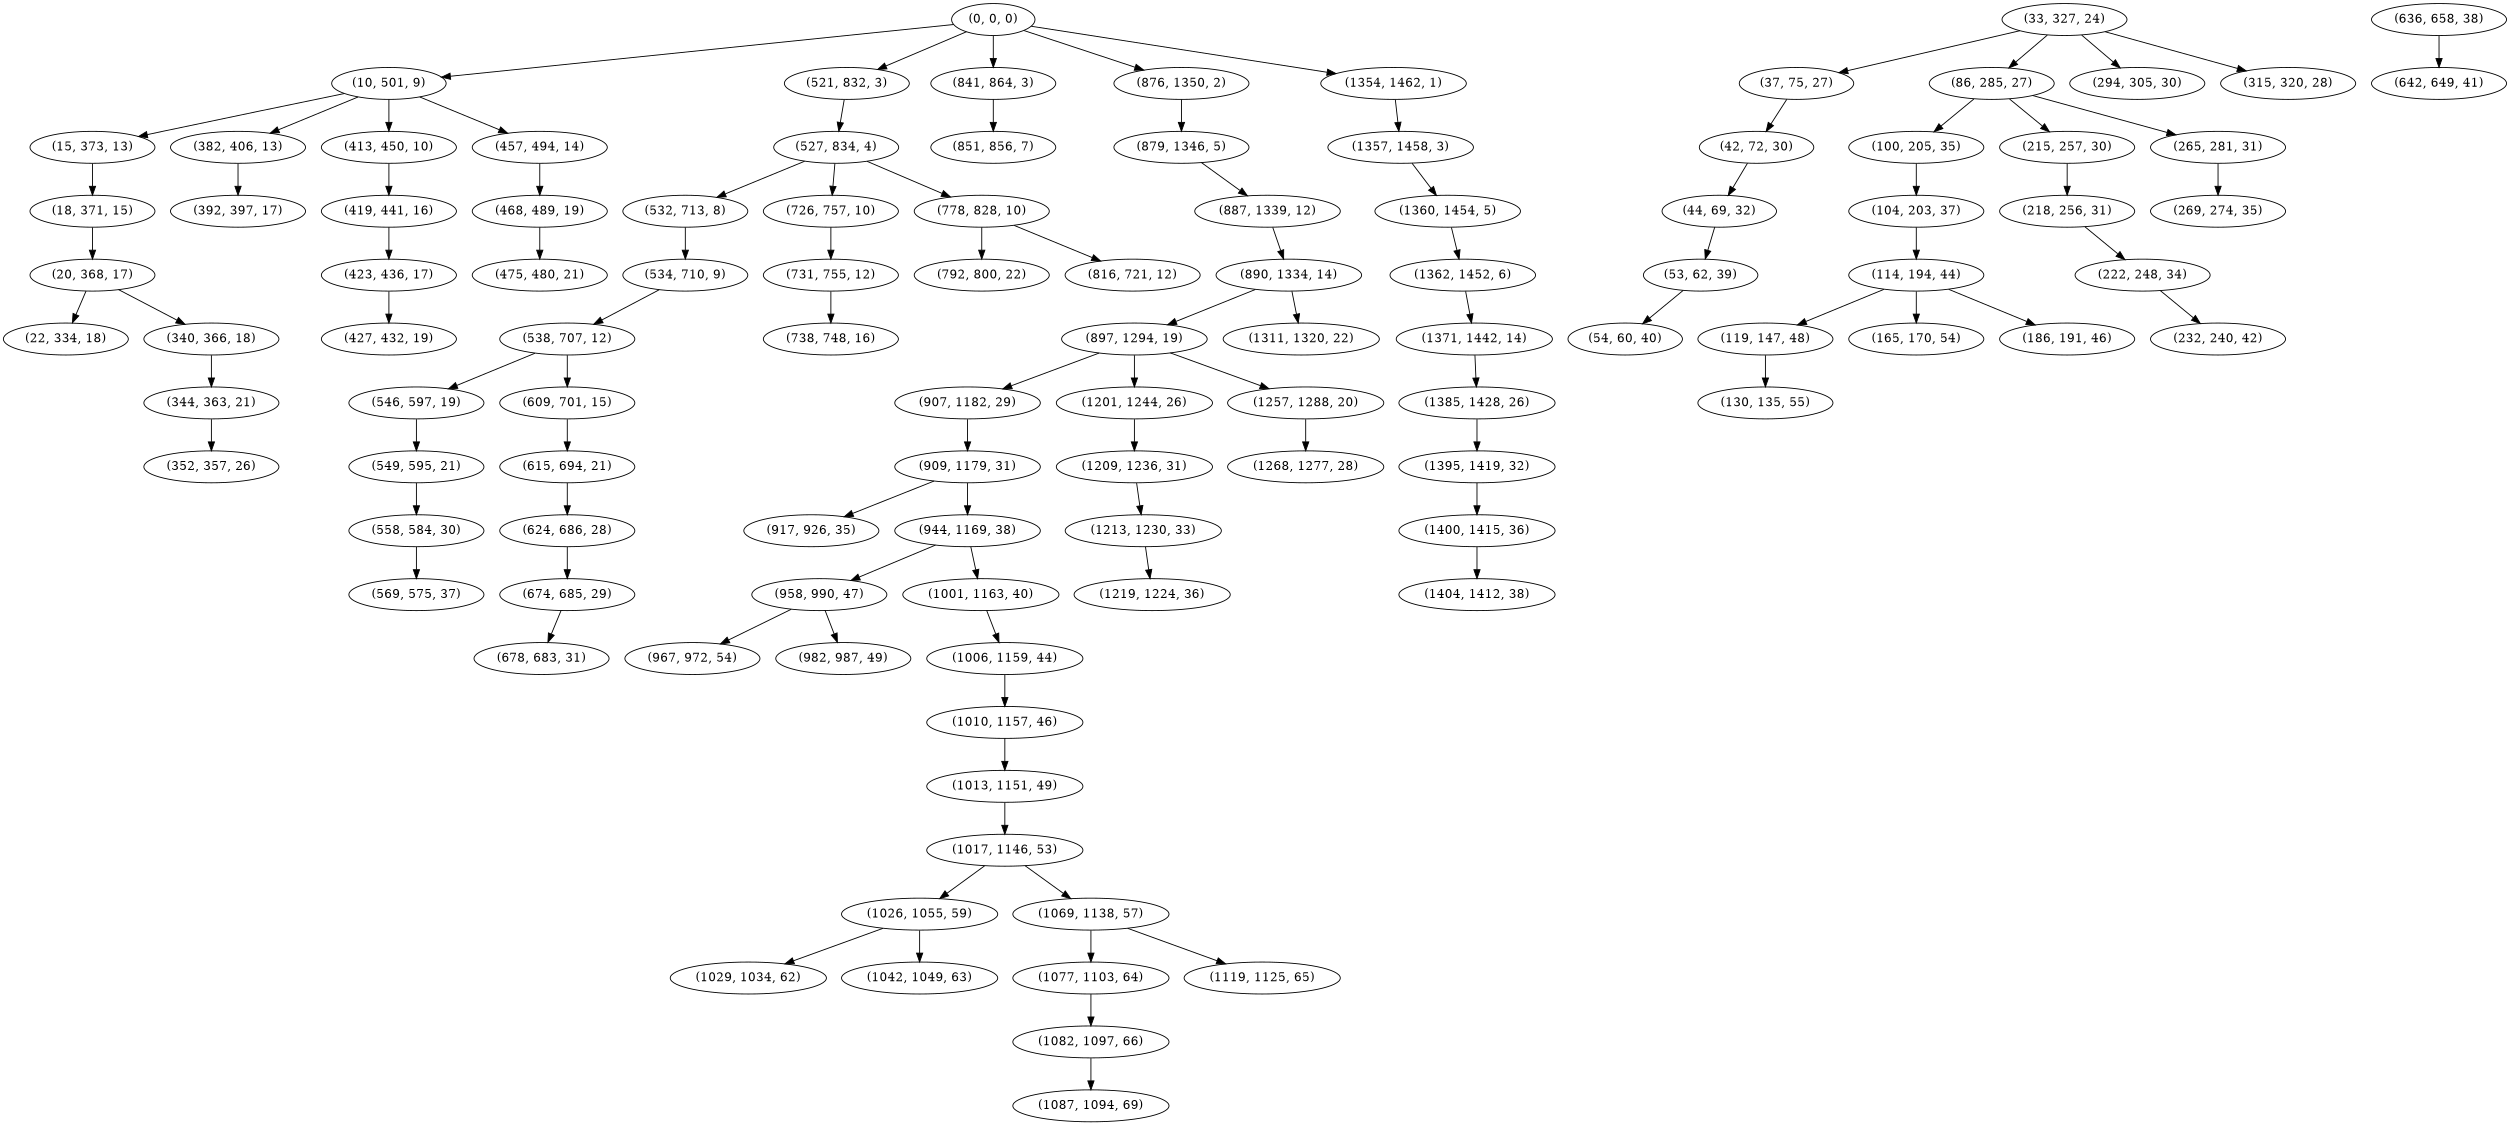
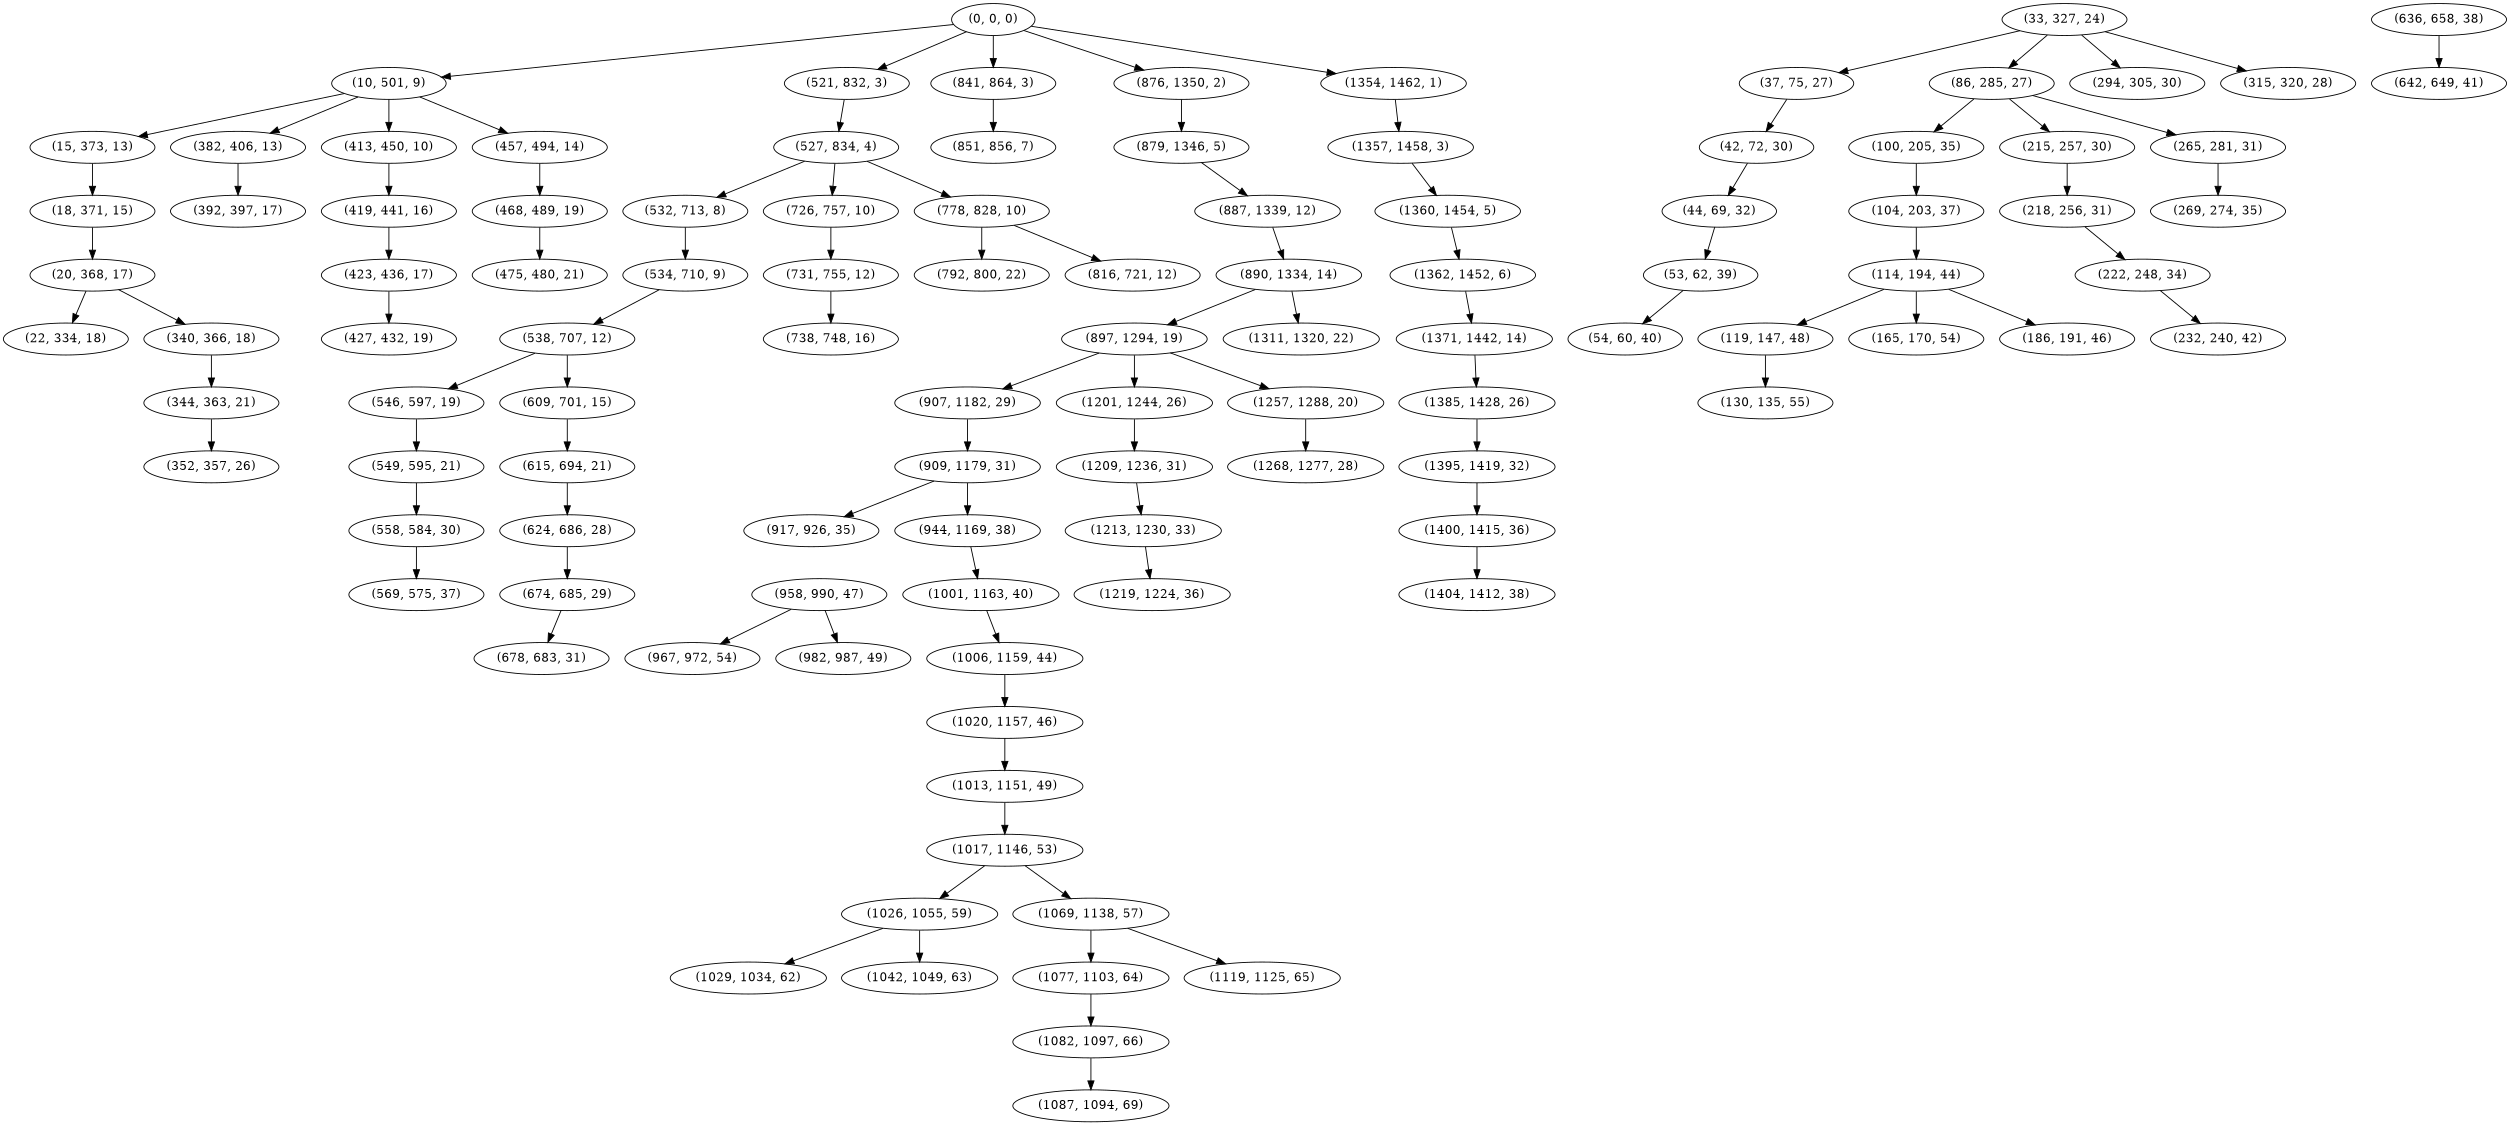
(897, 561) -> none
(1005, 722) -> (1005, 722)
